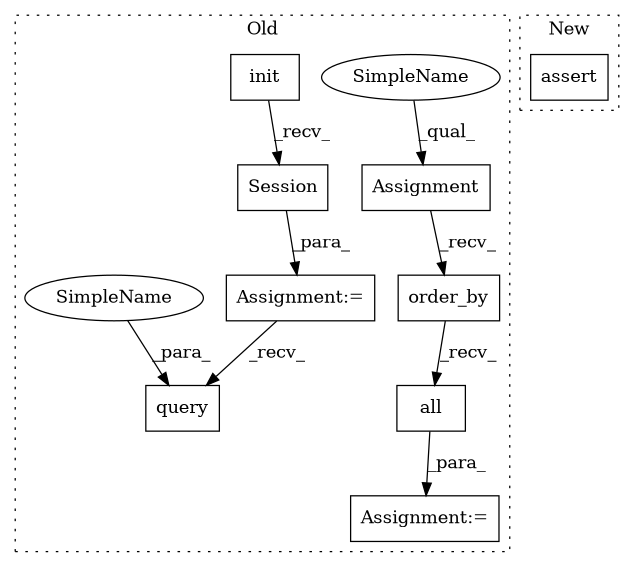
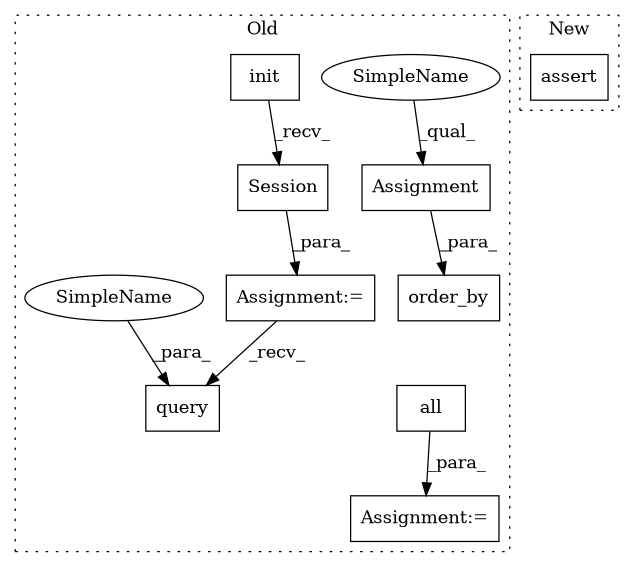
(468, 243) -> (468, 243)
(441, 347) -> none
